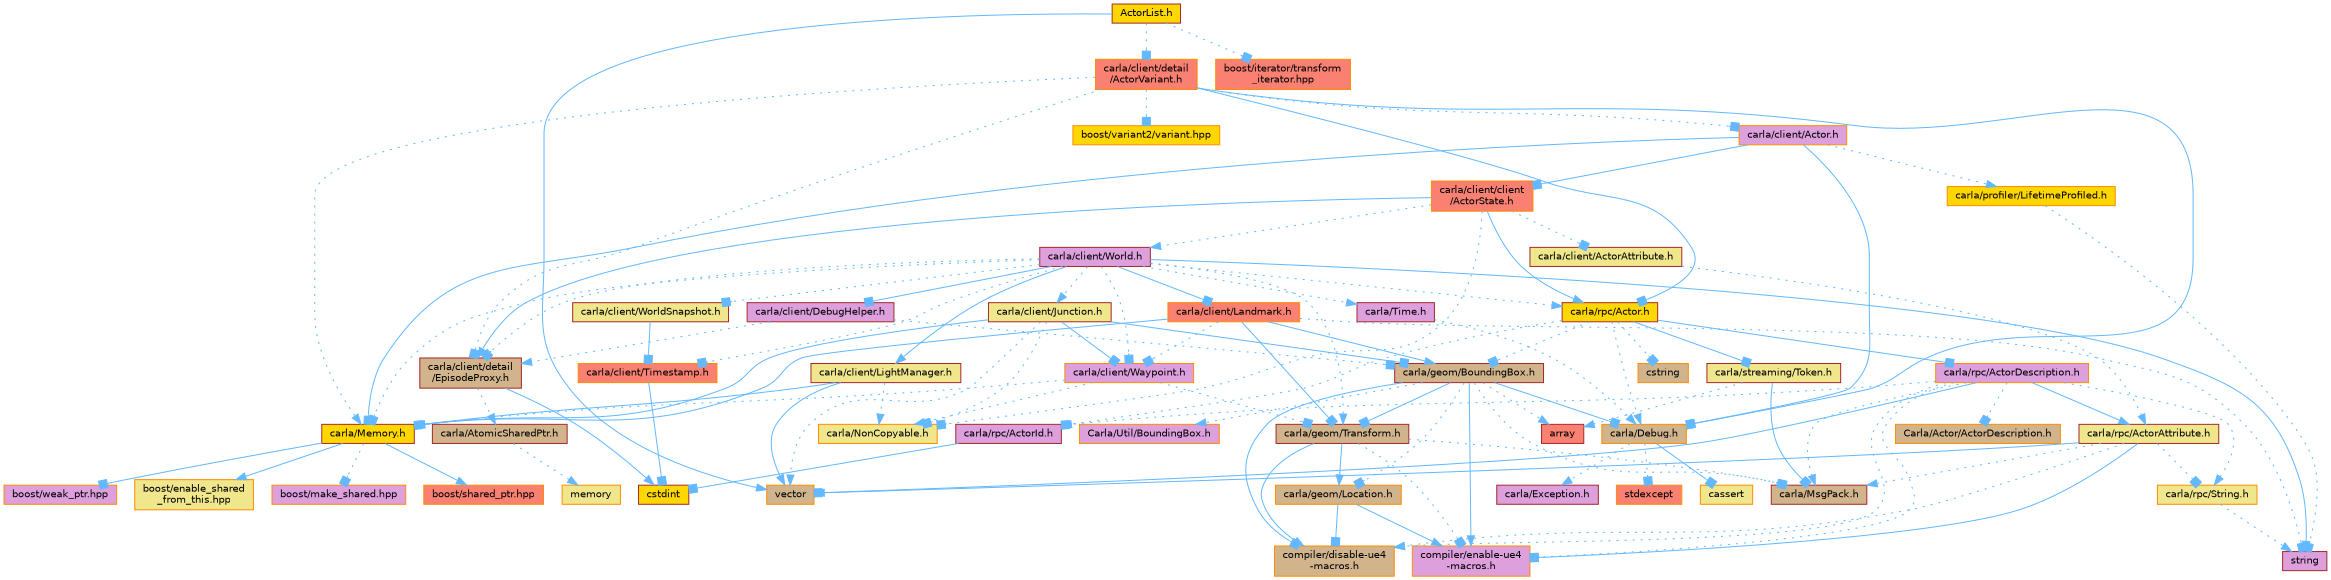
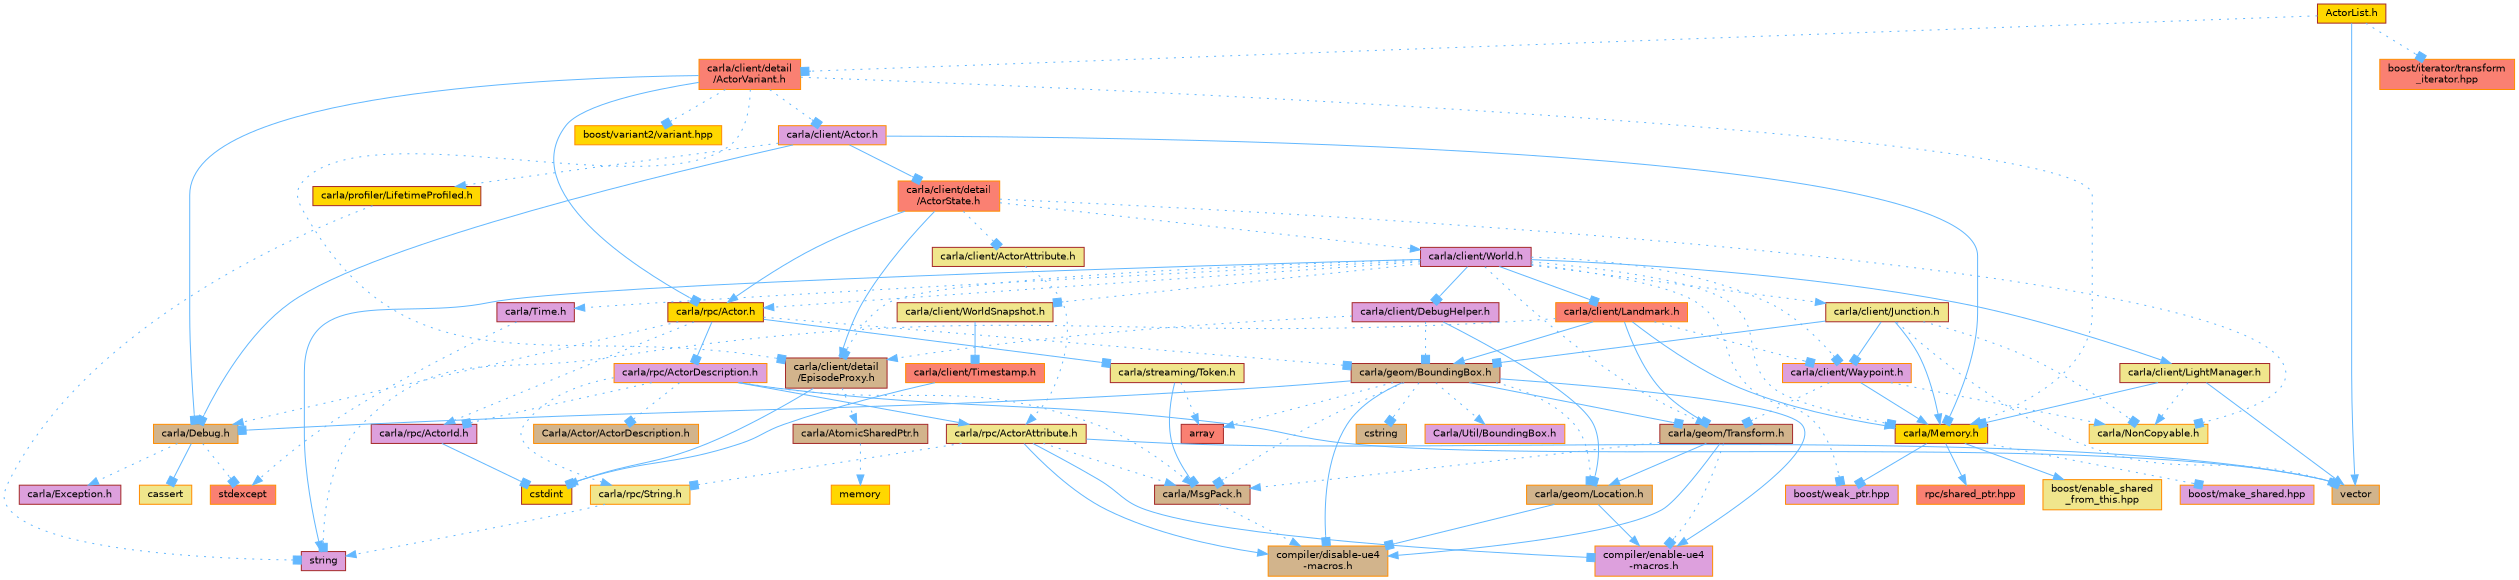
(1482, 196) -> (949, 196)
(2031, 196) -> (397, 196)
(889, 326) -> (1718, 326)
(1633, 339) -> (1407, 399)
(1540, 352) -> (363, 402)
none -> (1535, 374)
(745, 401) -> (1890, 401)
(484, 495) -> (1971, 495)
(591, 495) -> (860, 495)
(1678, 532) -> (1130, 520)
(1829, 533) -> none
(1680, 538) -> (1255, 523)
